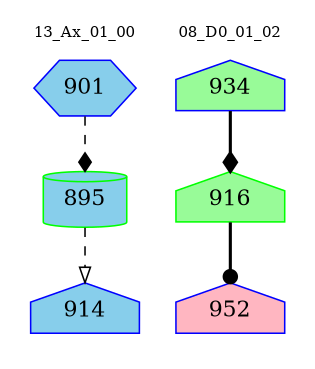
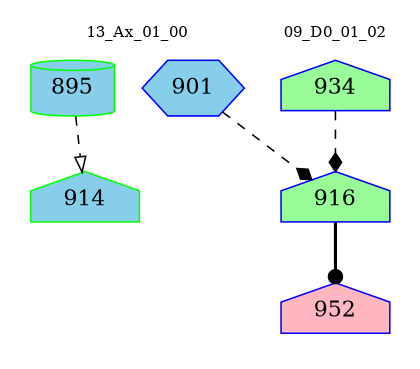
(230, 33) -> (335, 33)
(230, 132) -> (335, 132)
(85, 135) -> (247, 130)
(230, 199) -> (335, 199)
(85, 311) -> (85, 199)
